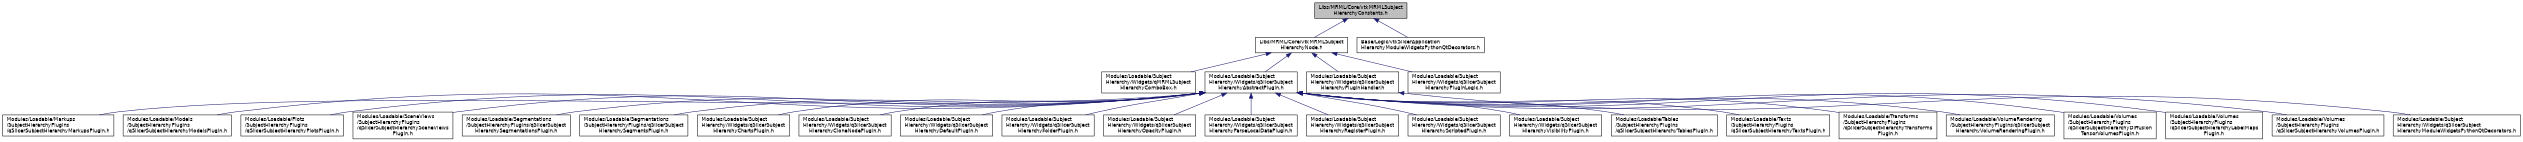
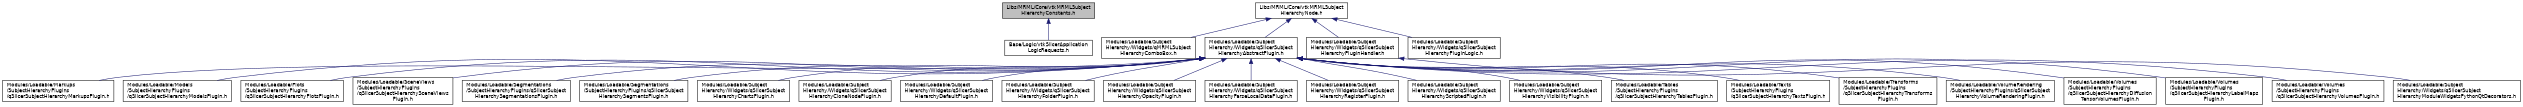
(1329, 29) -> none
(1421, 45) -> (1049, 48)
